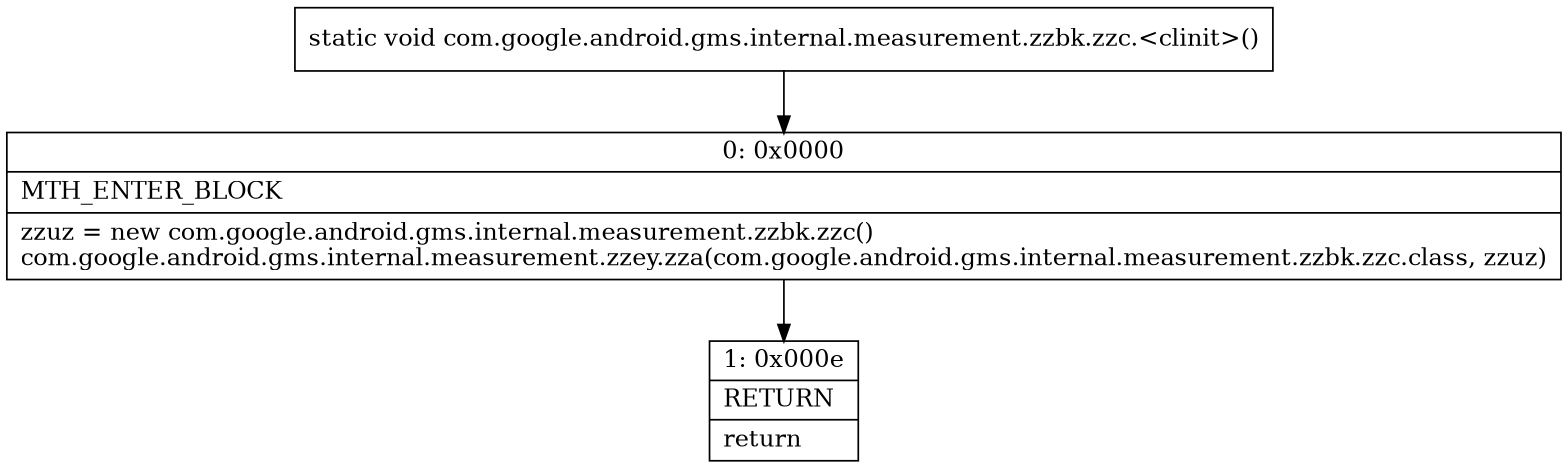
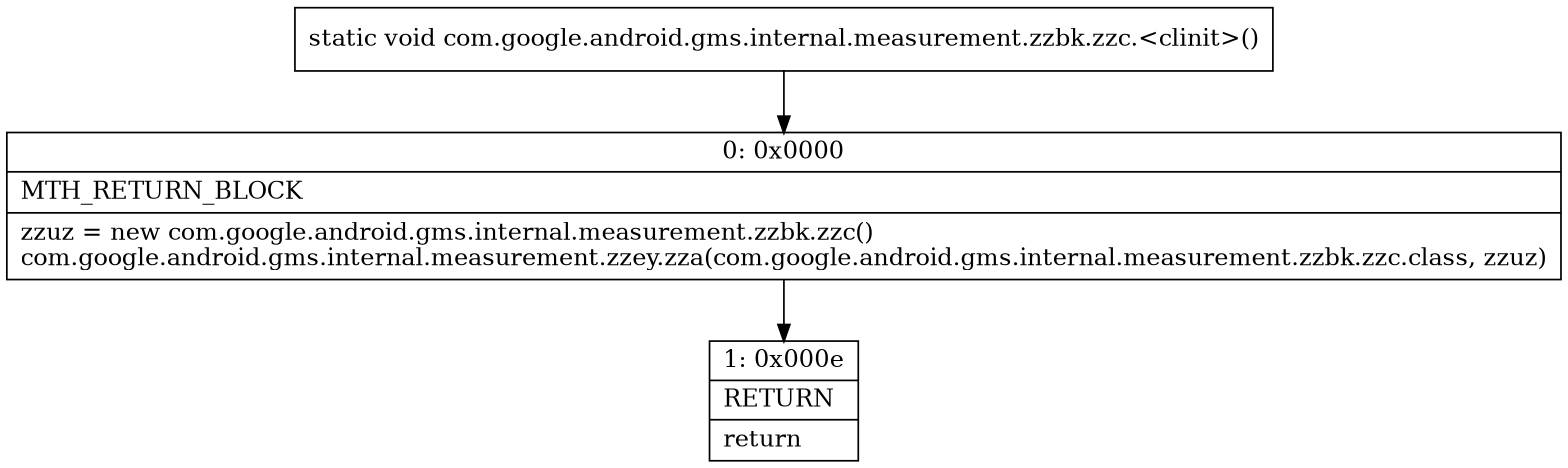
(152, 191) -> (162, 191)
